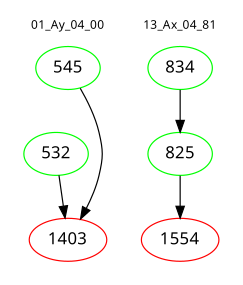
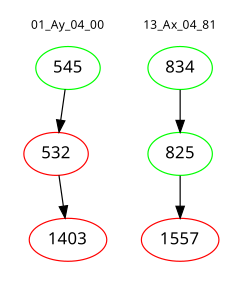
(102, 148) -> (63, 105)
(56, 154) -> (56, 154)
(180, 240) -> (180, 240)
